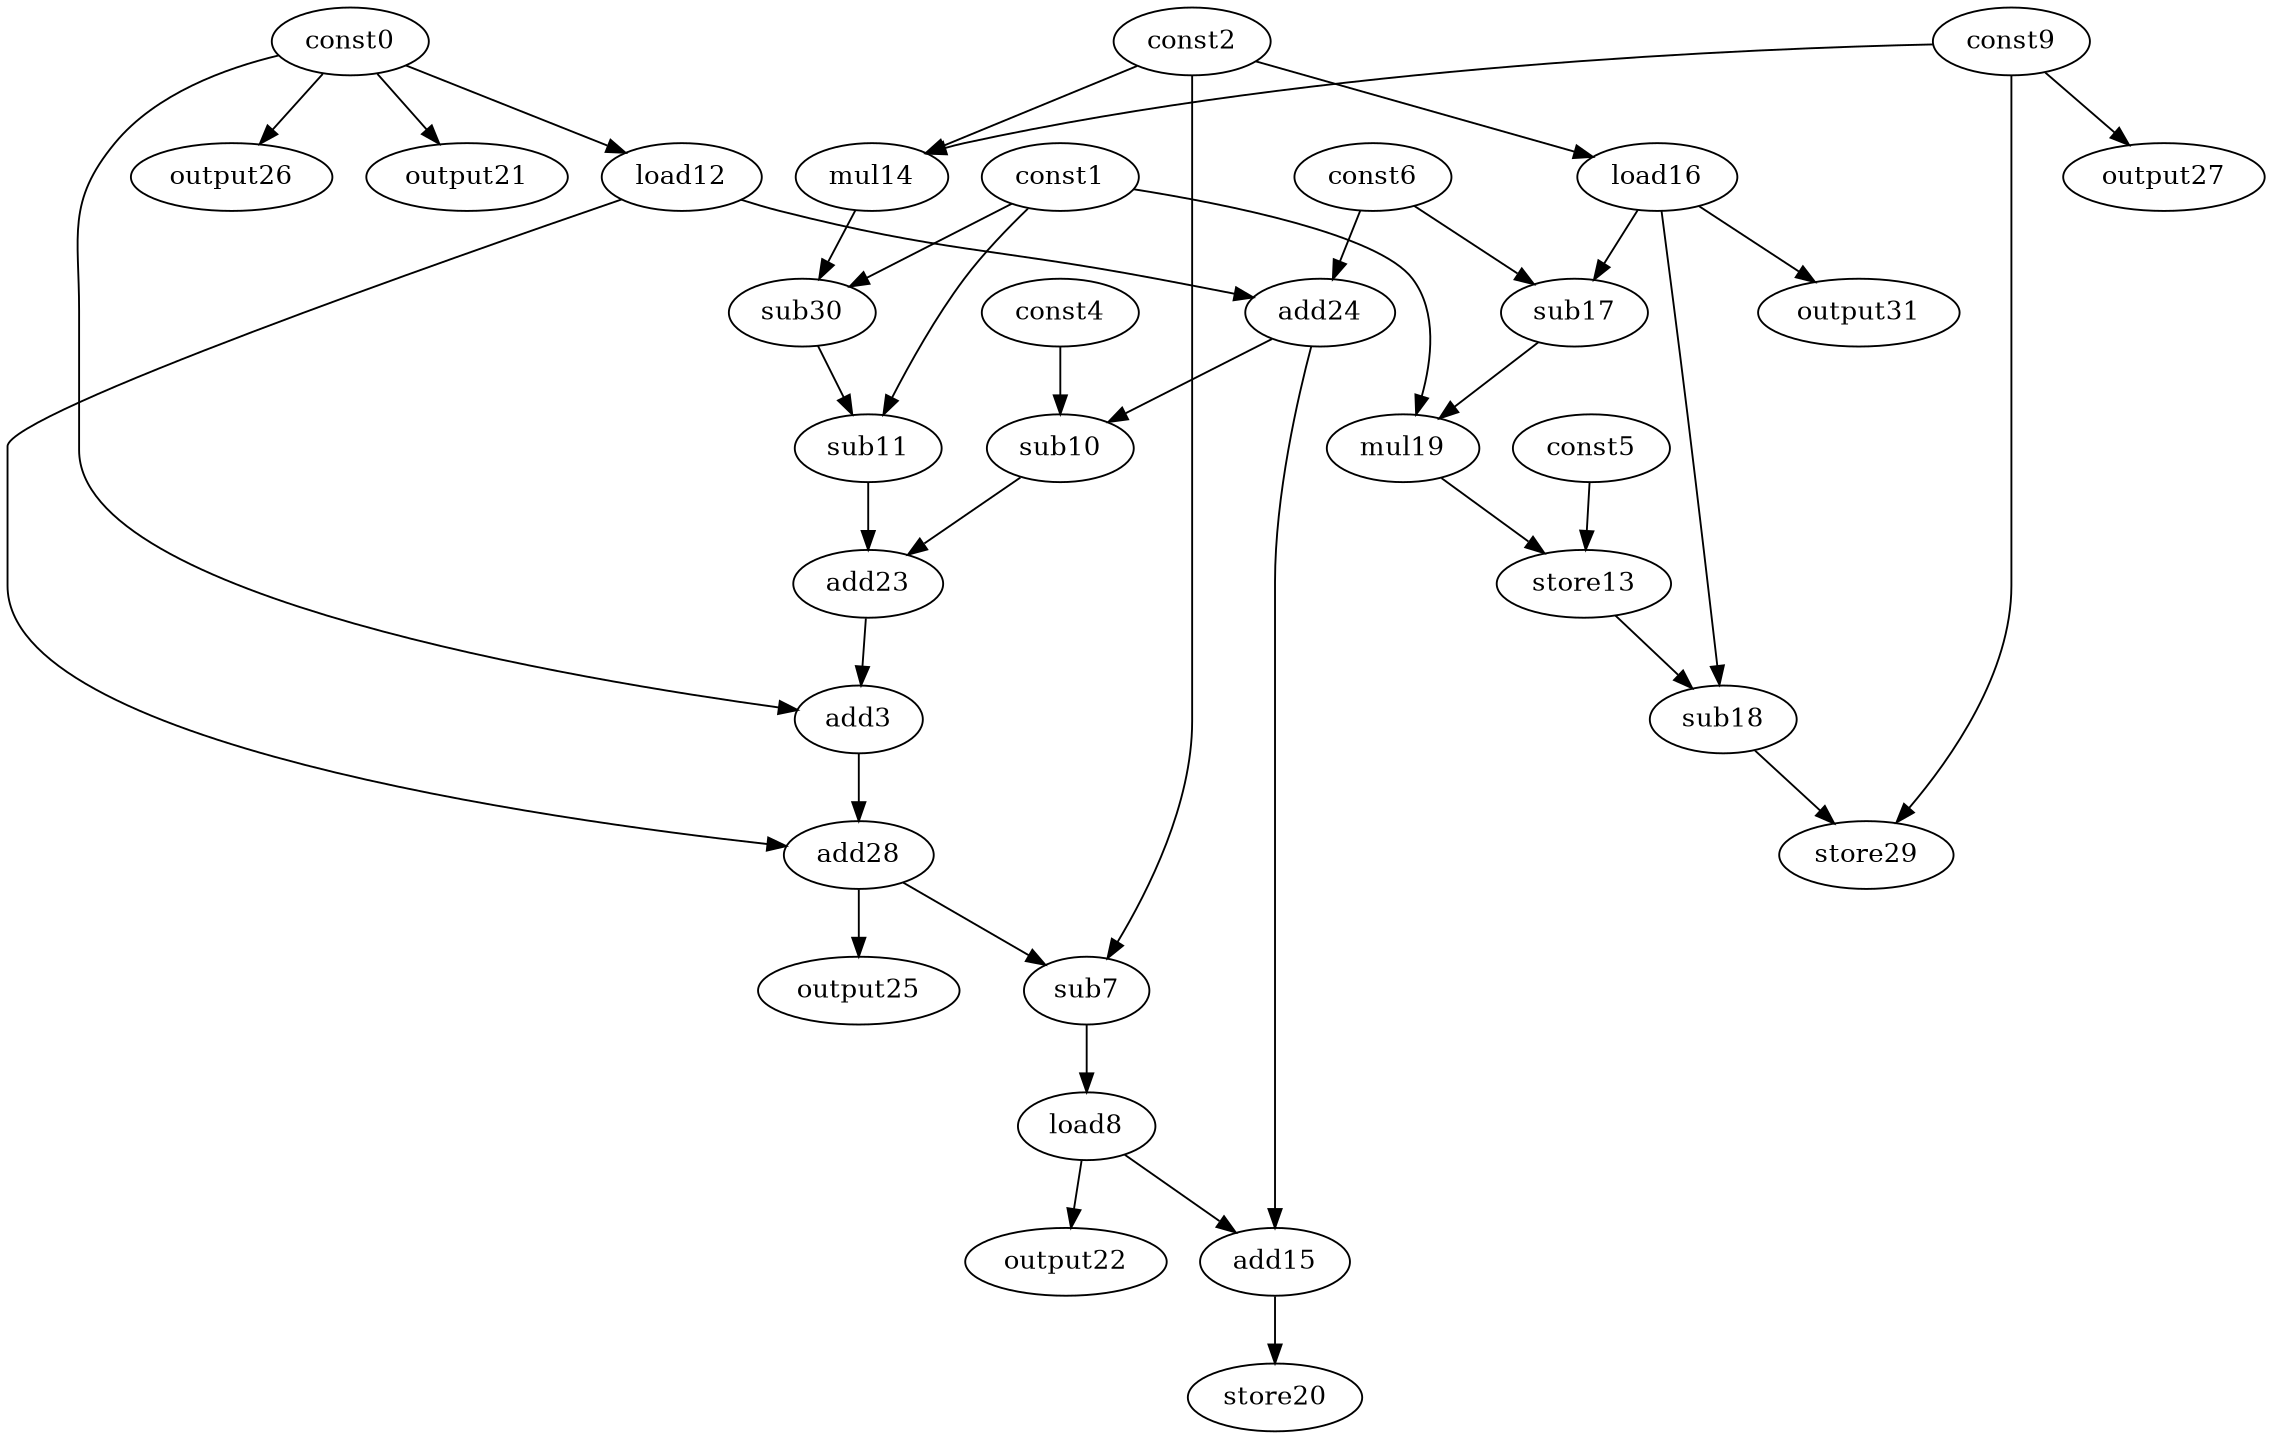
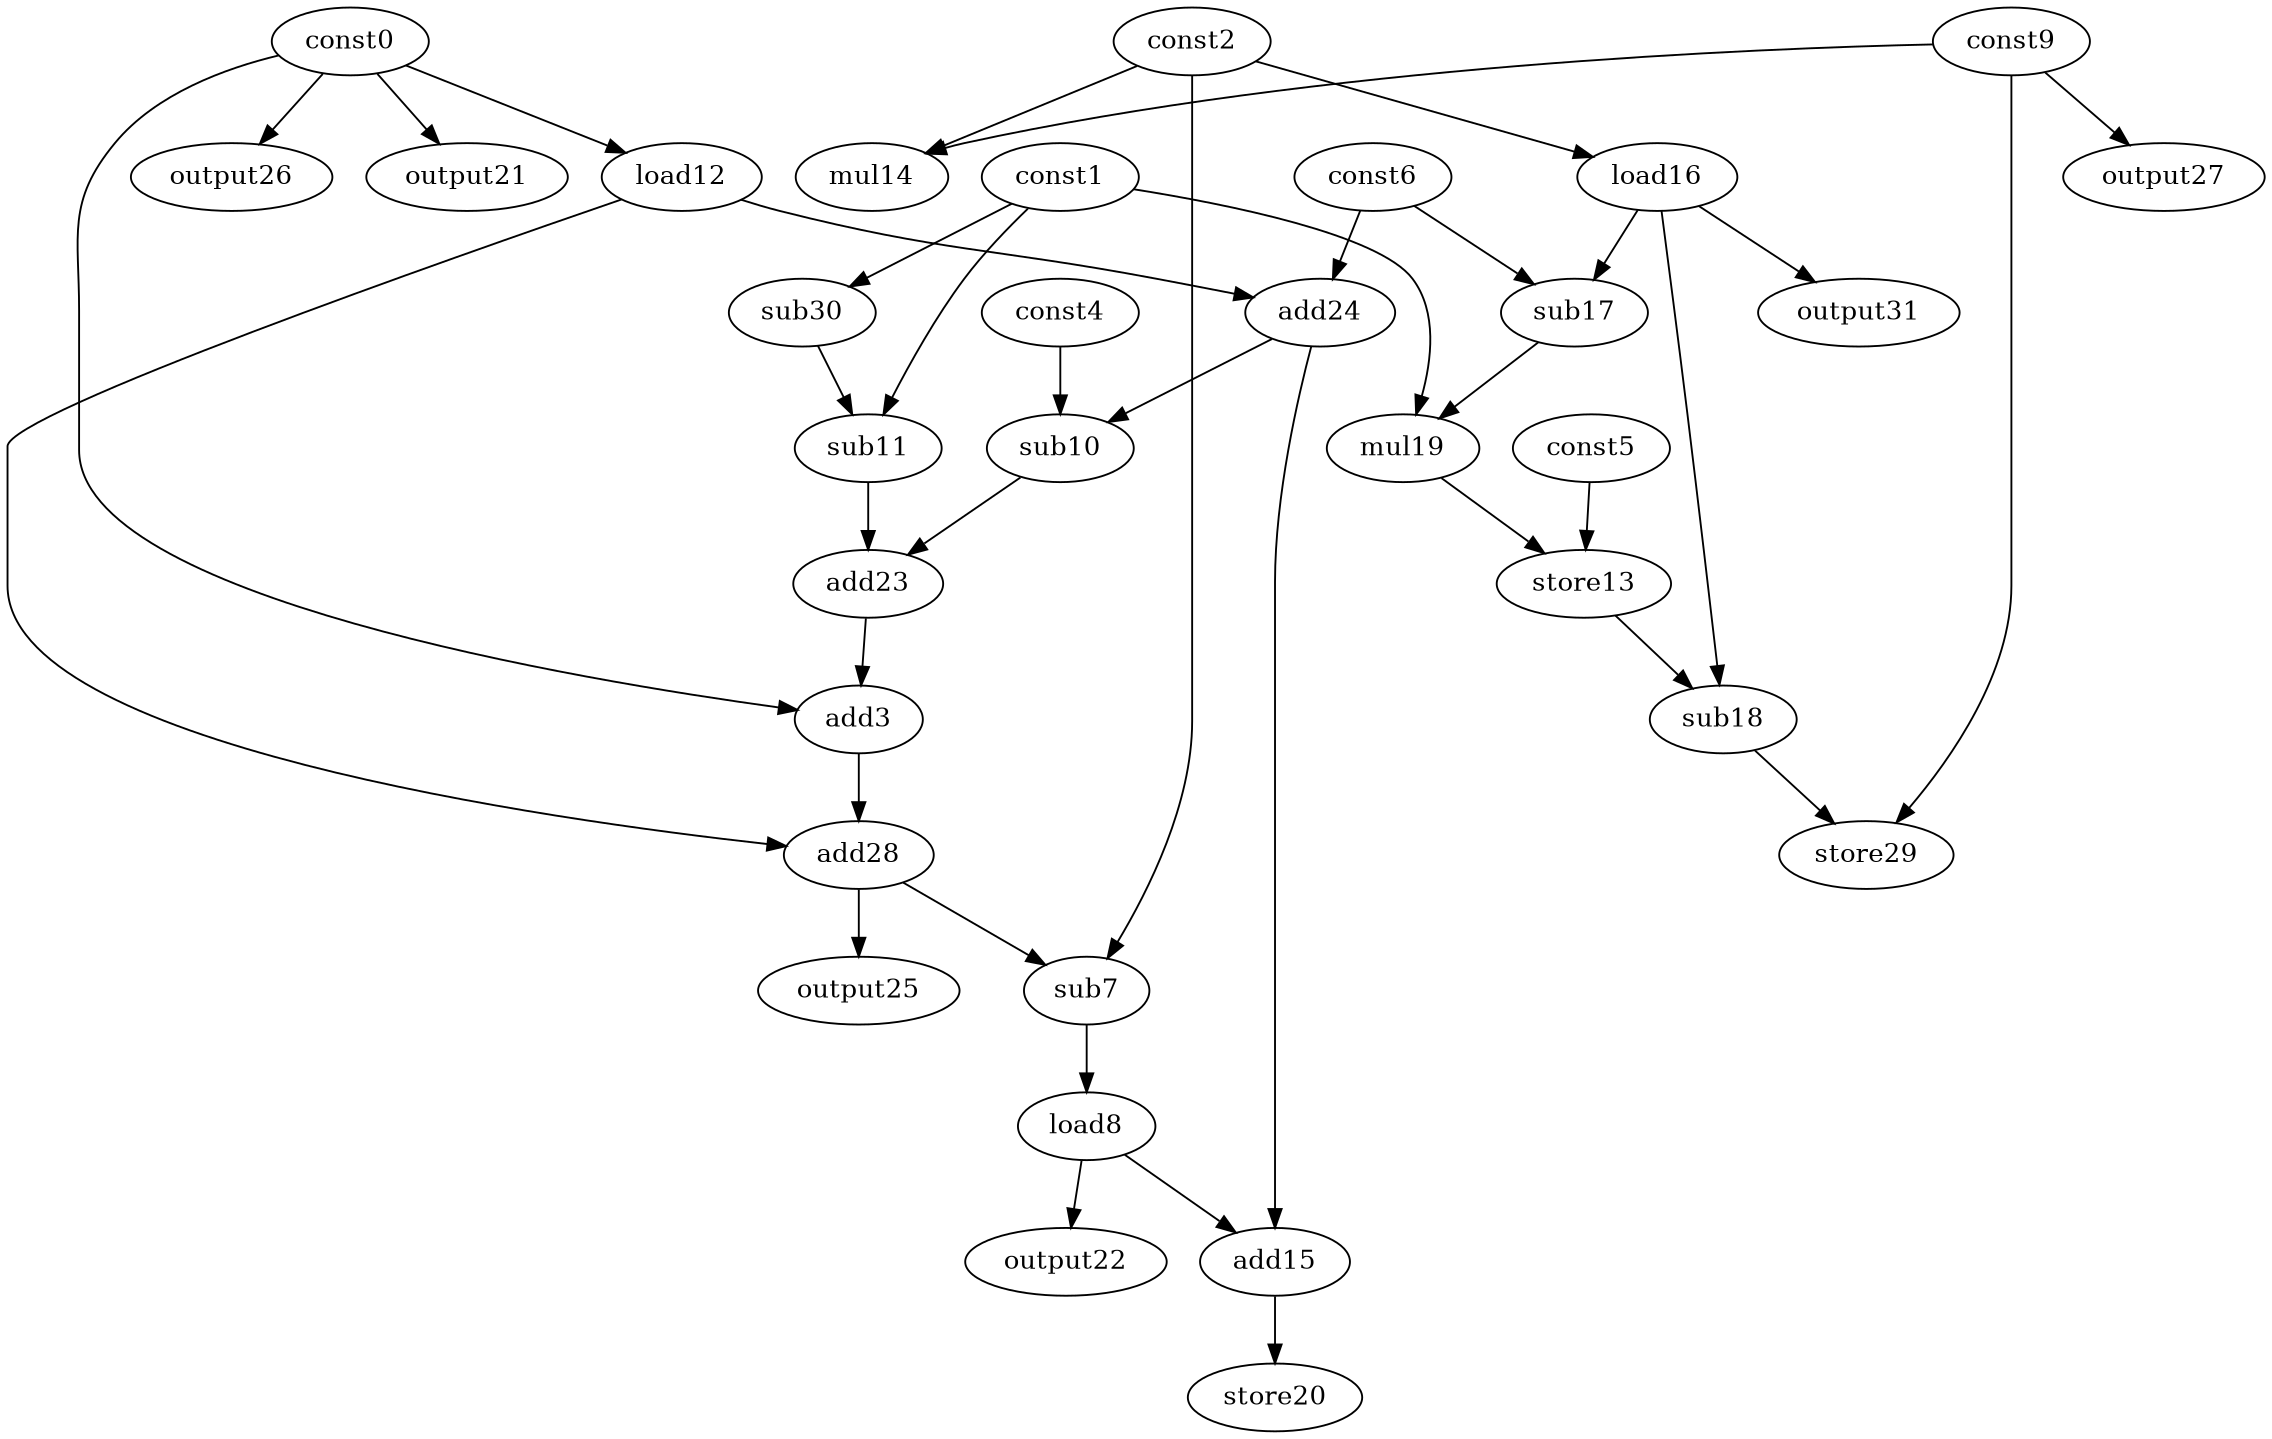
(841, 237) -> none
